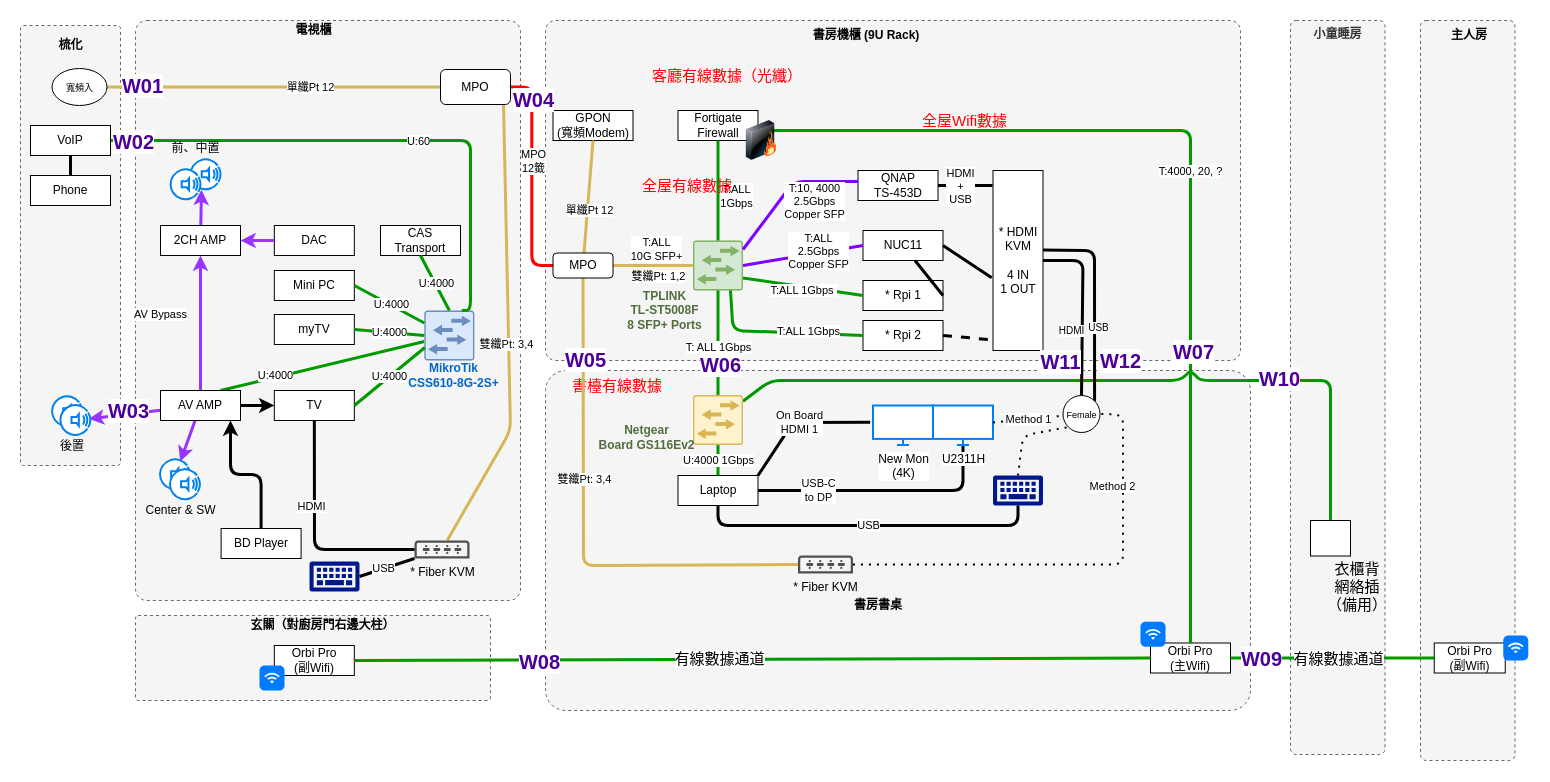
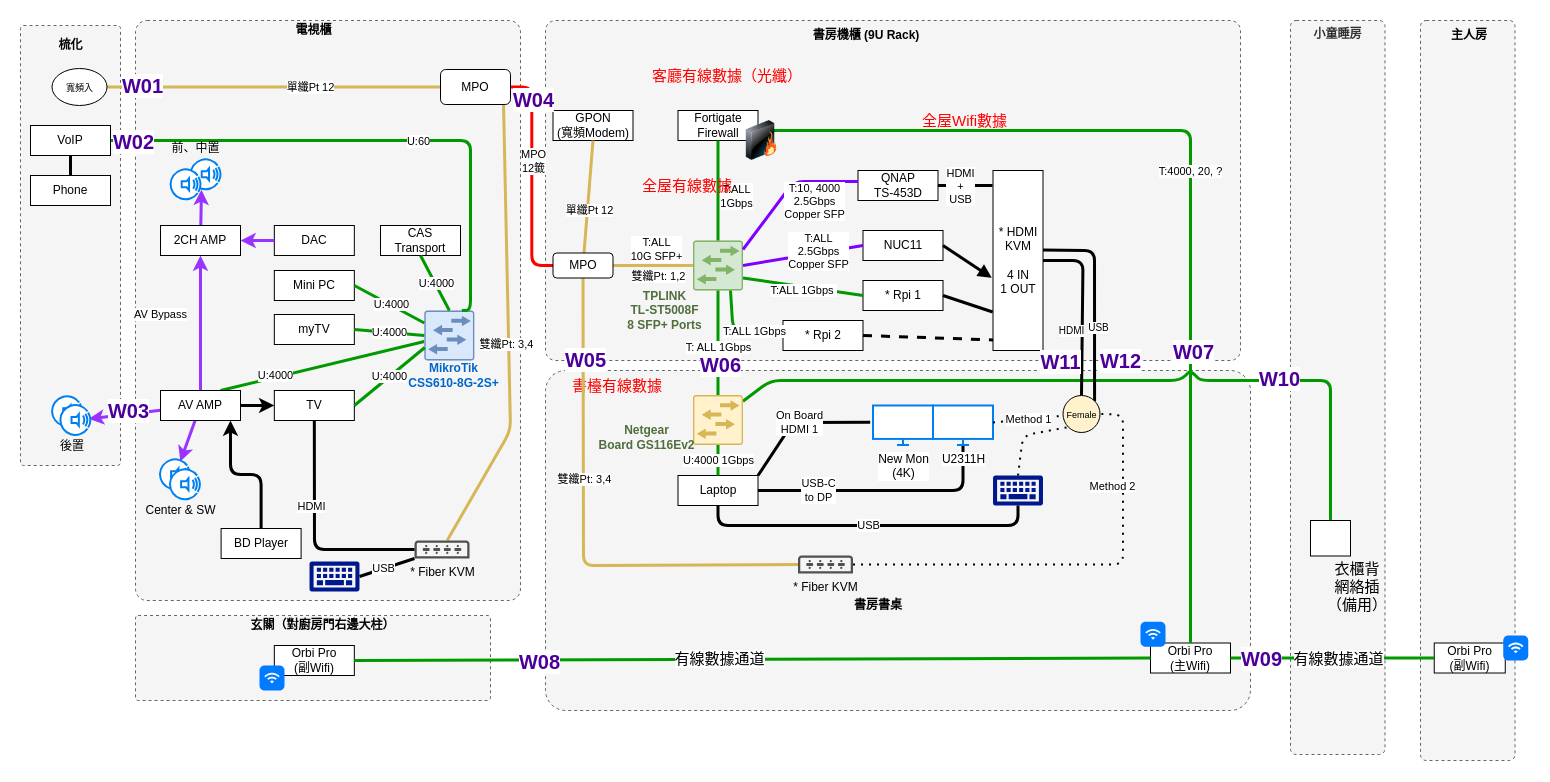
(985, 273) -> (980, 270)
(929, 278) -> (968, 304)
(903, 336) -> (823, 336)
(1082, 414) -> (1082, 414)
